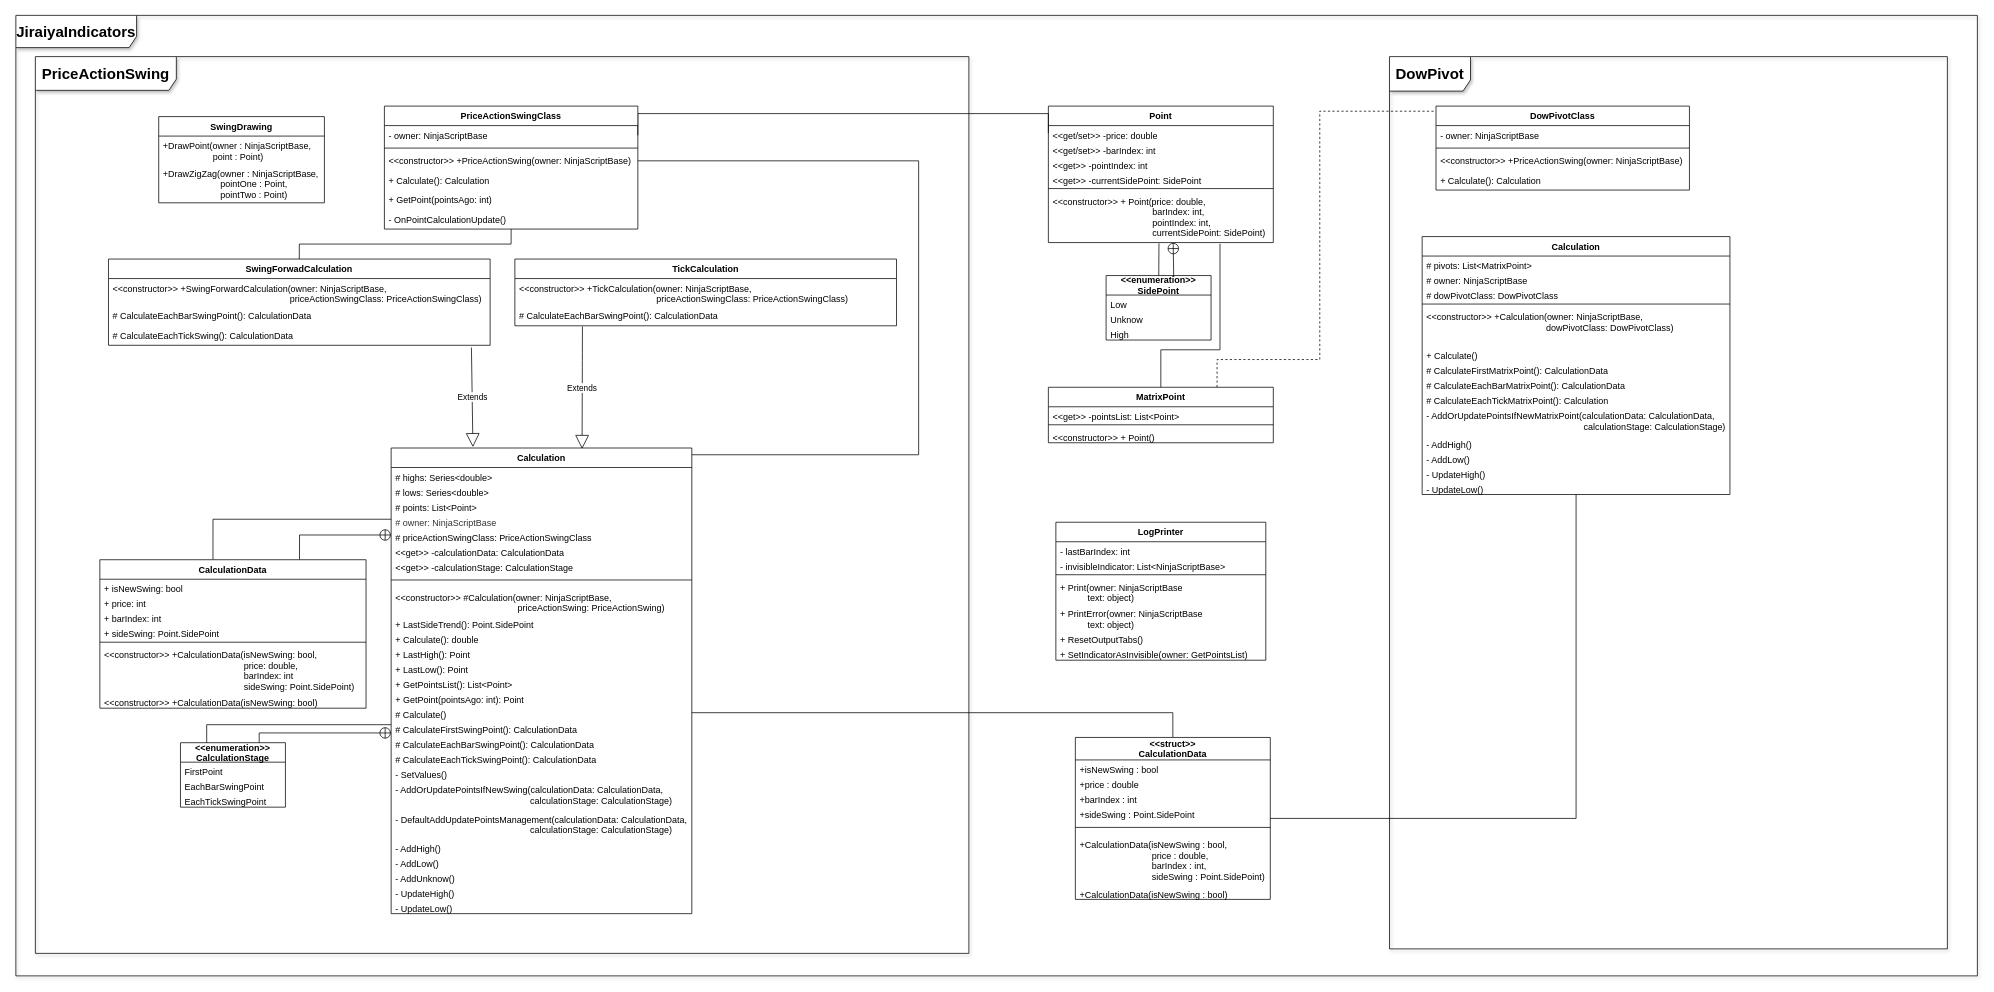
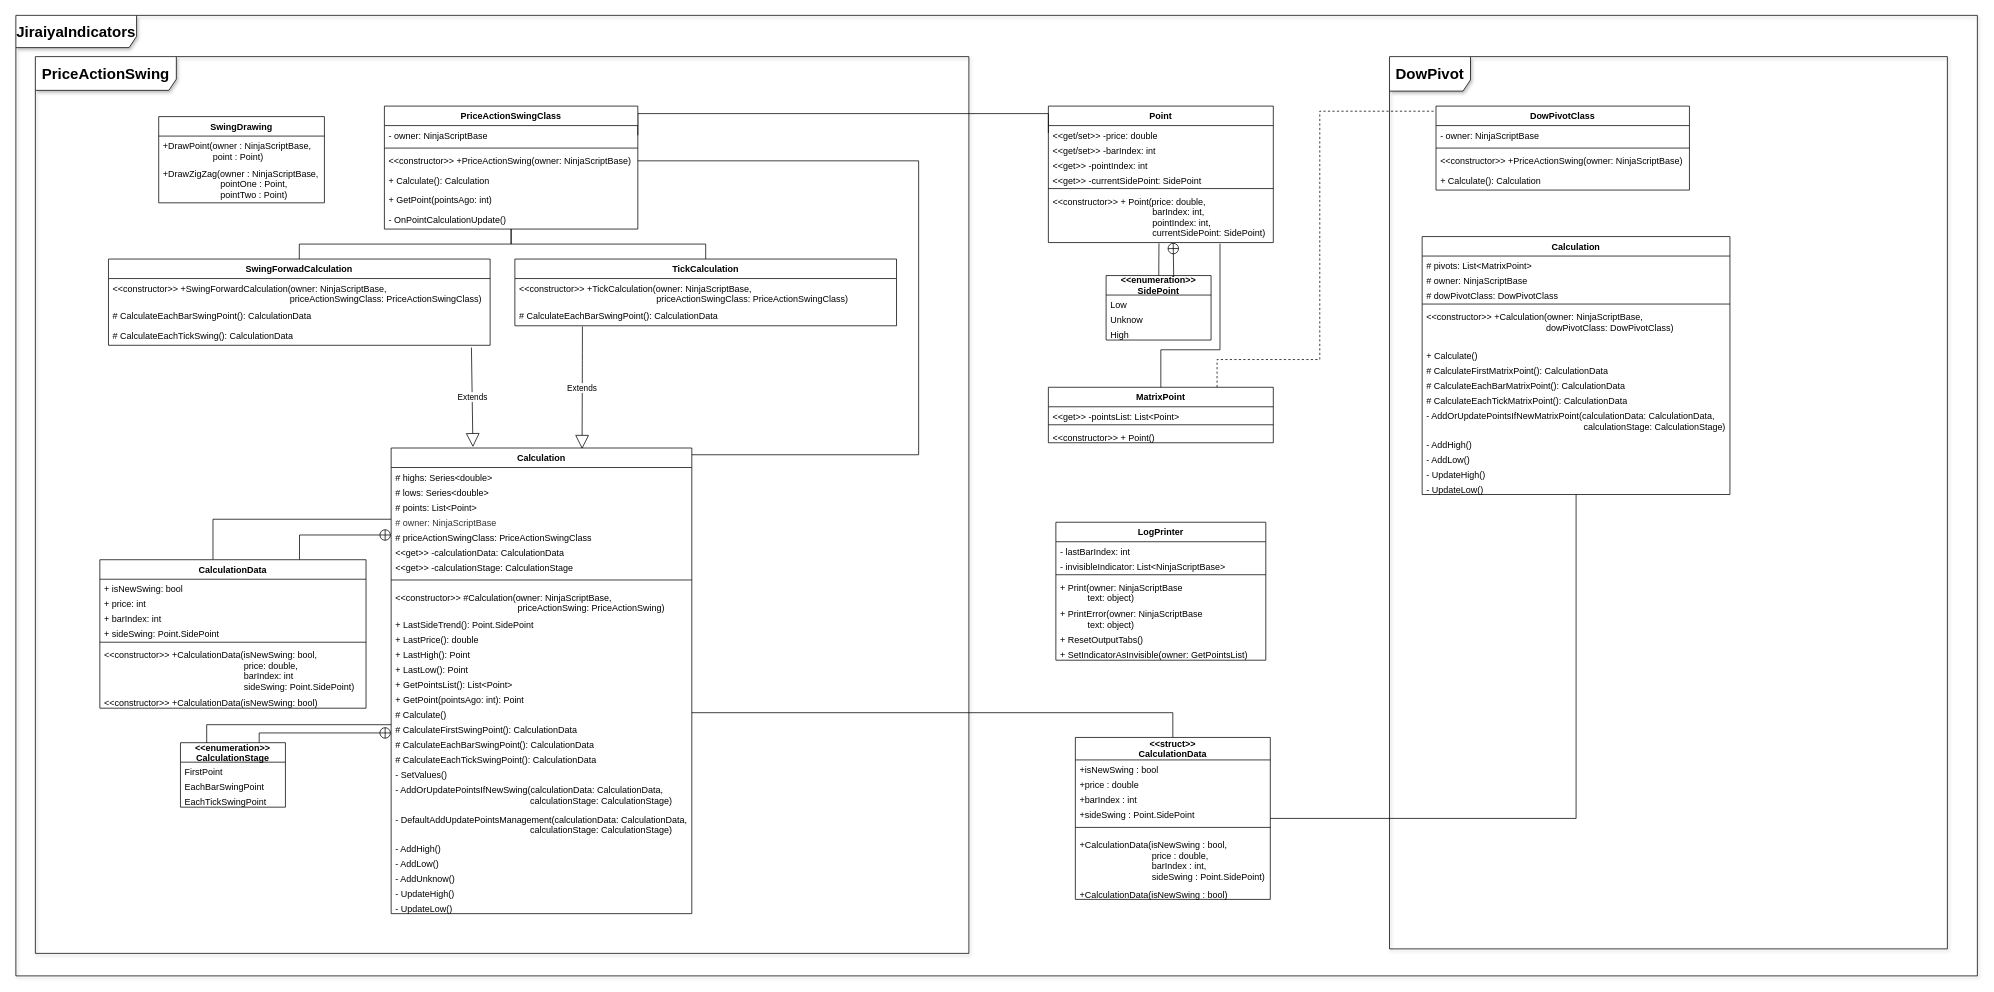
none -> (616, 244)
(1527, 401) -> (1537, 401)
(441, 641) -> (442, 641)
